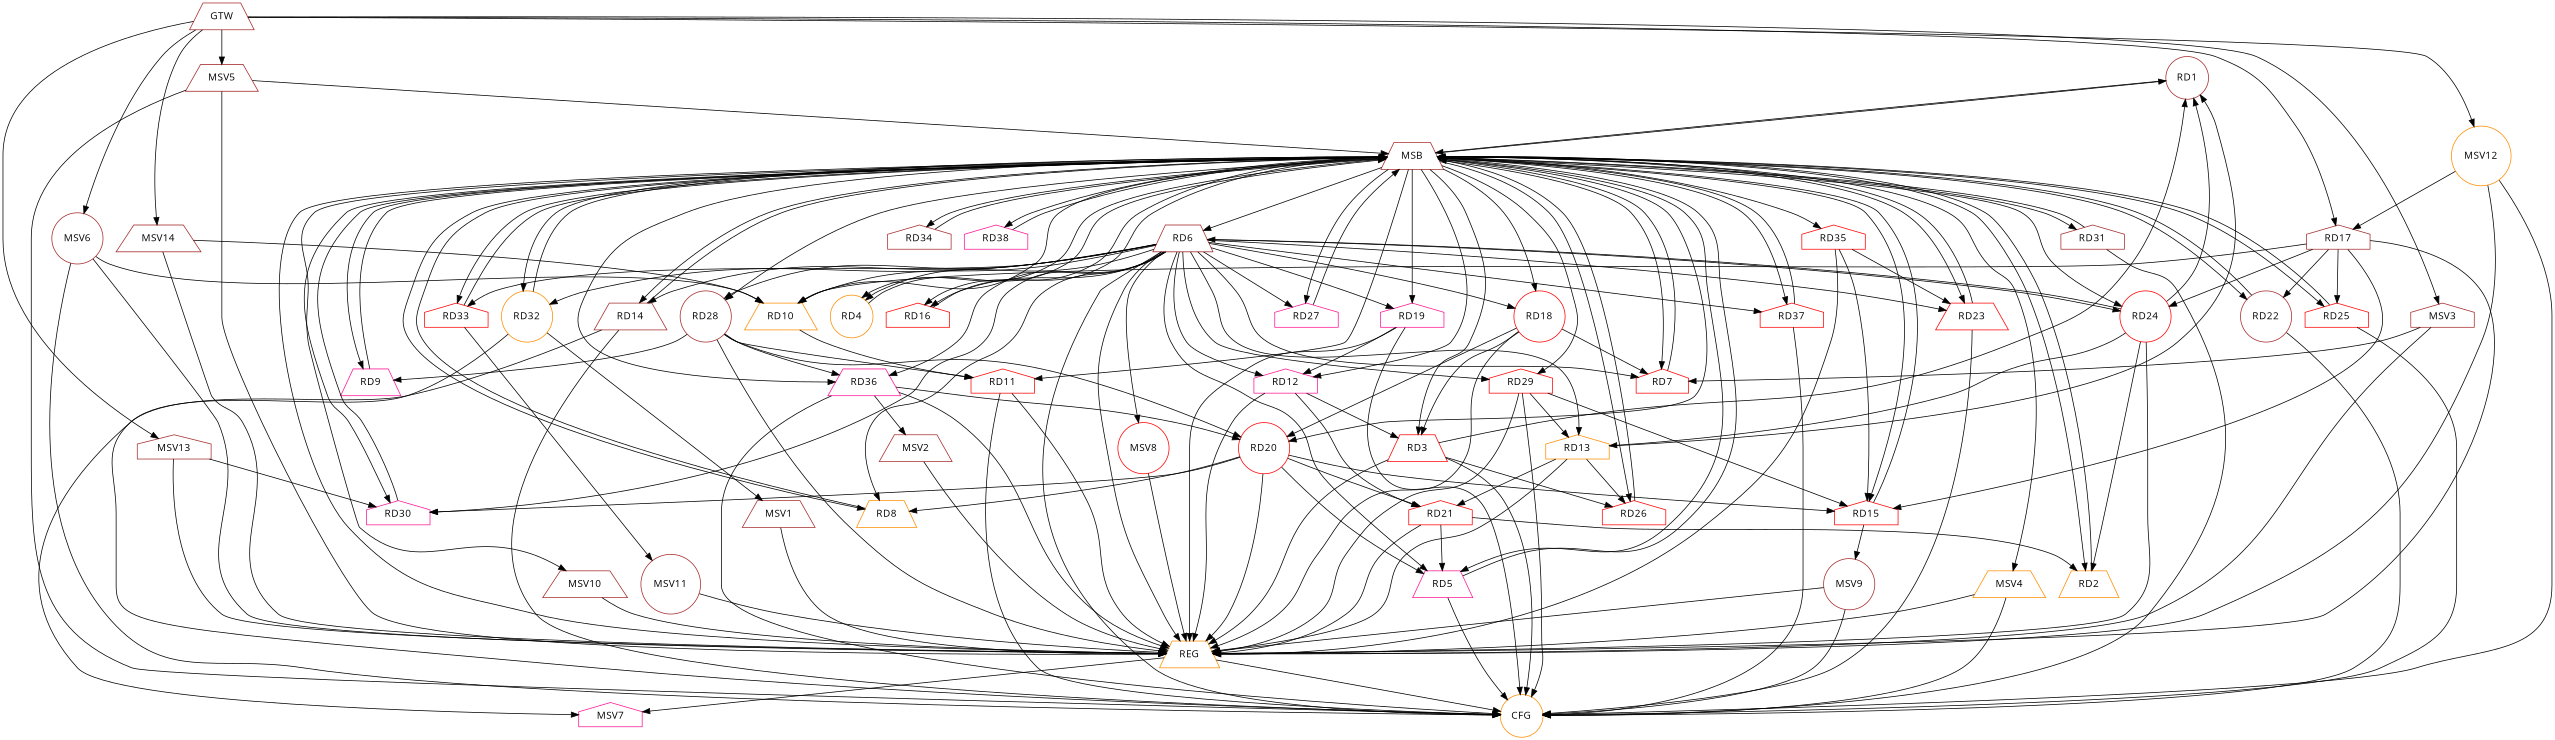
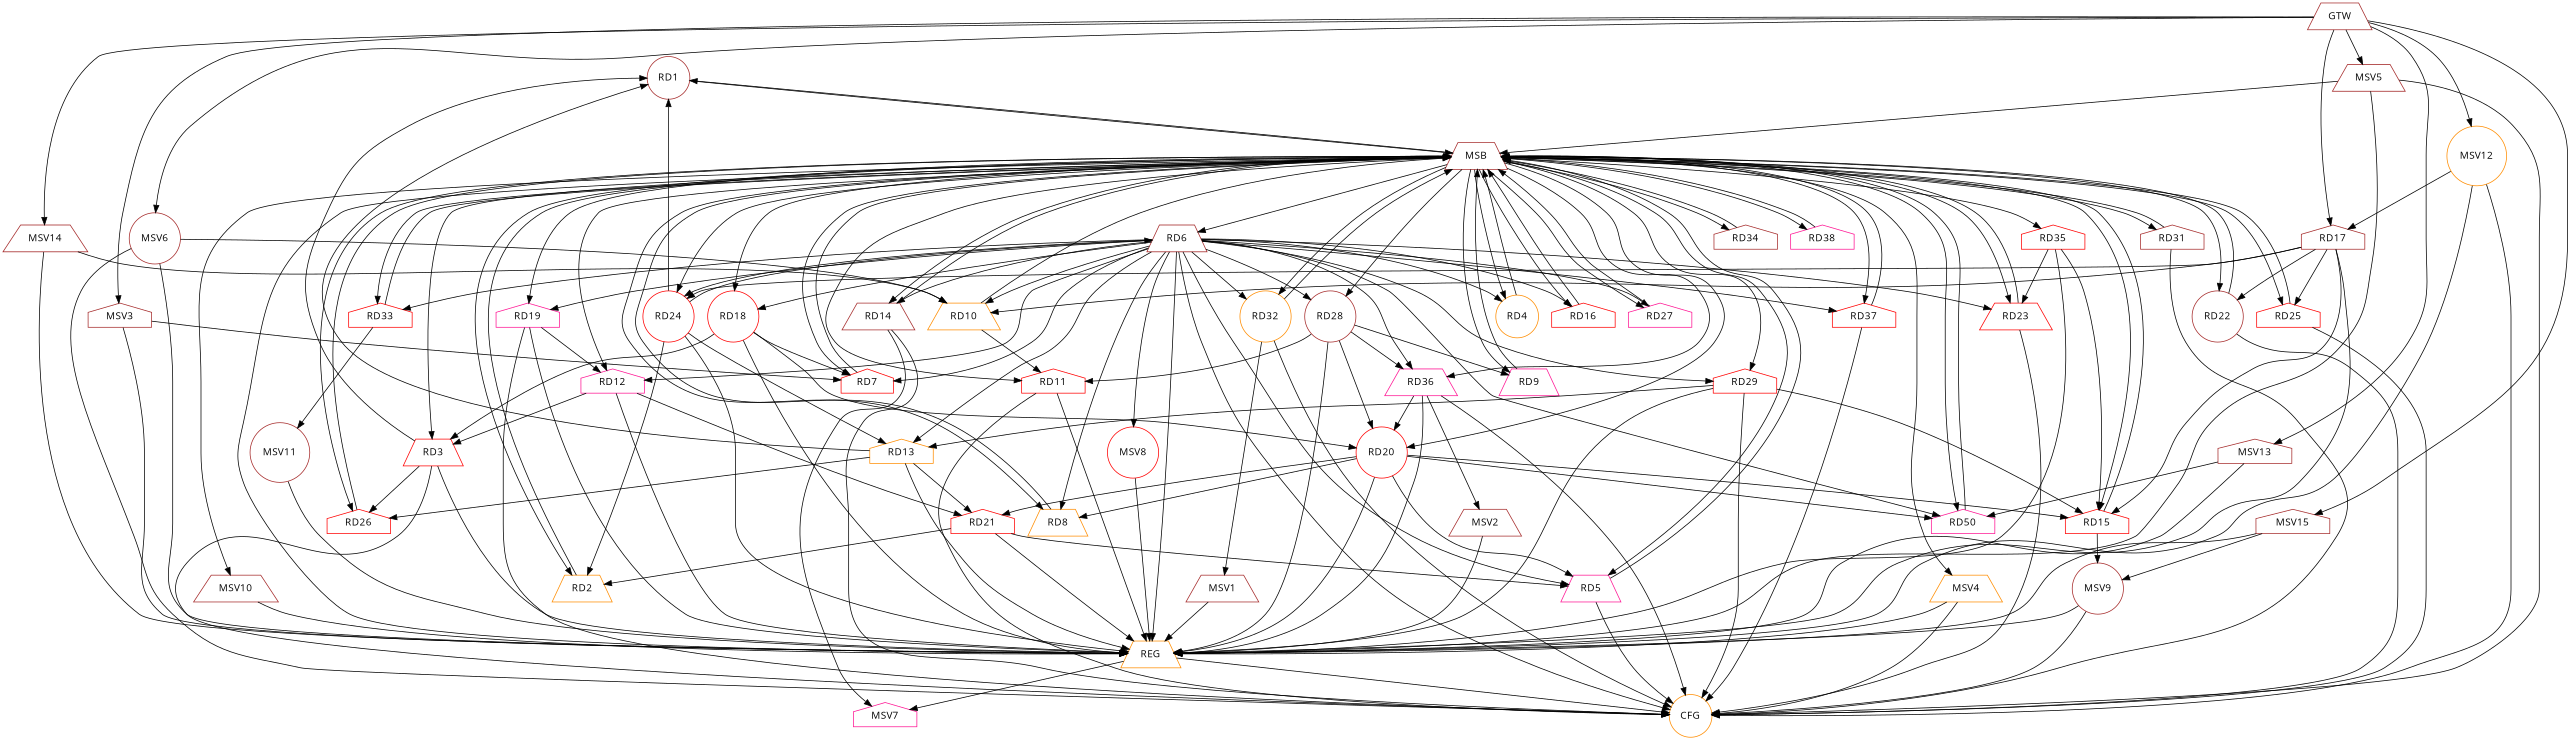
(398, 514) -> (1963, 523)
none -> (2293, 523)
